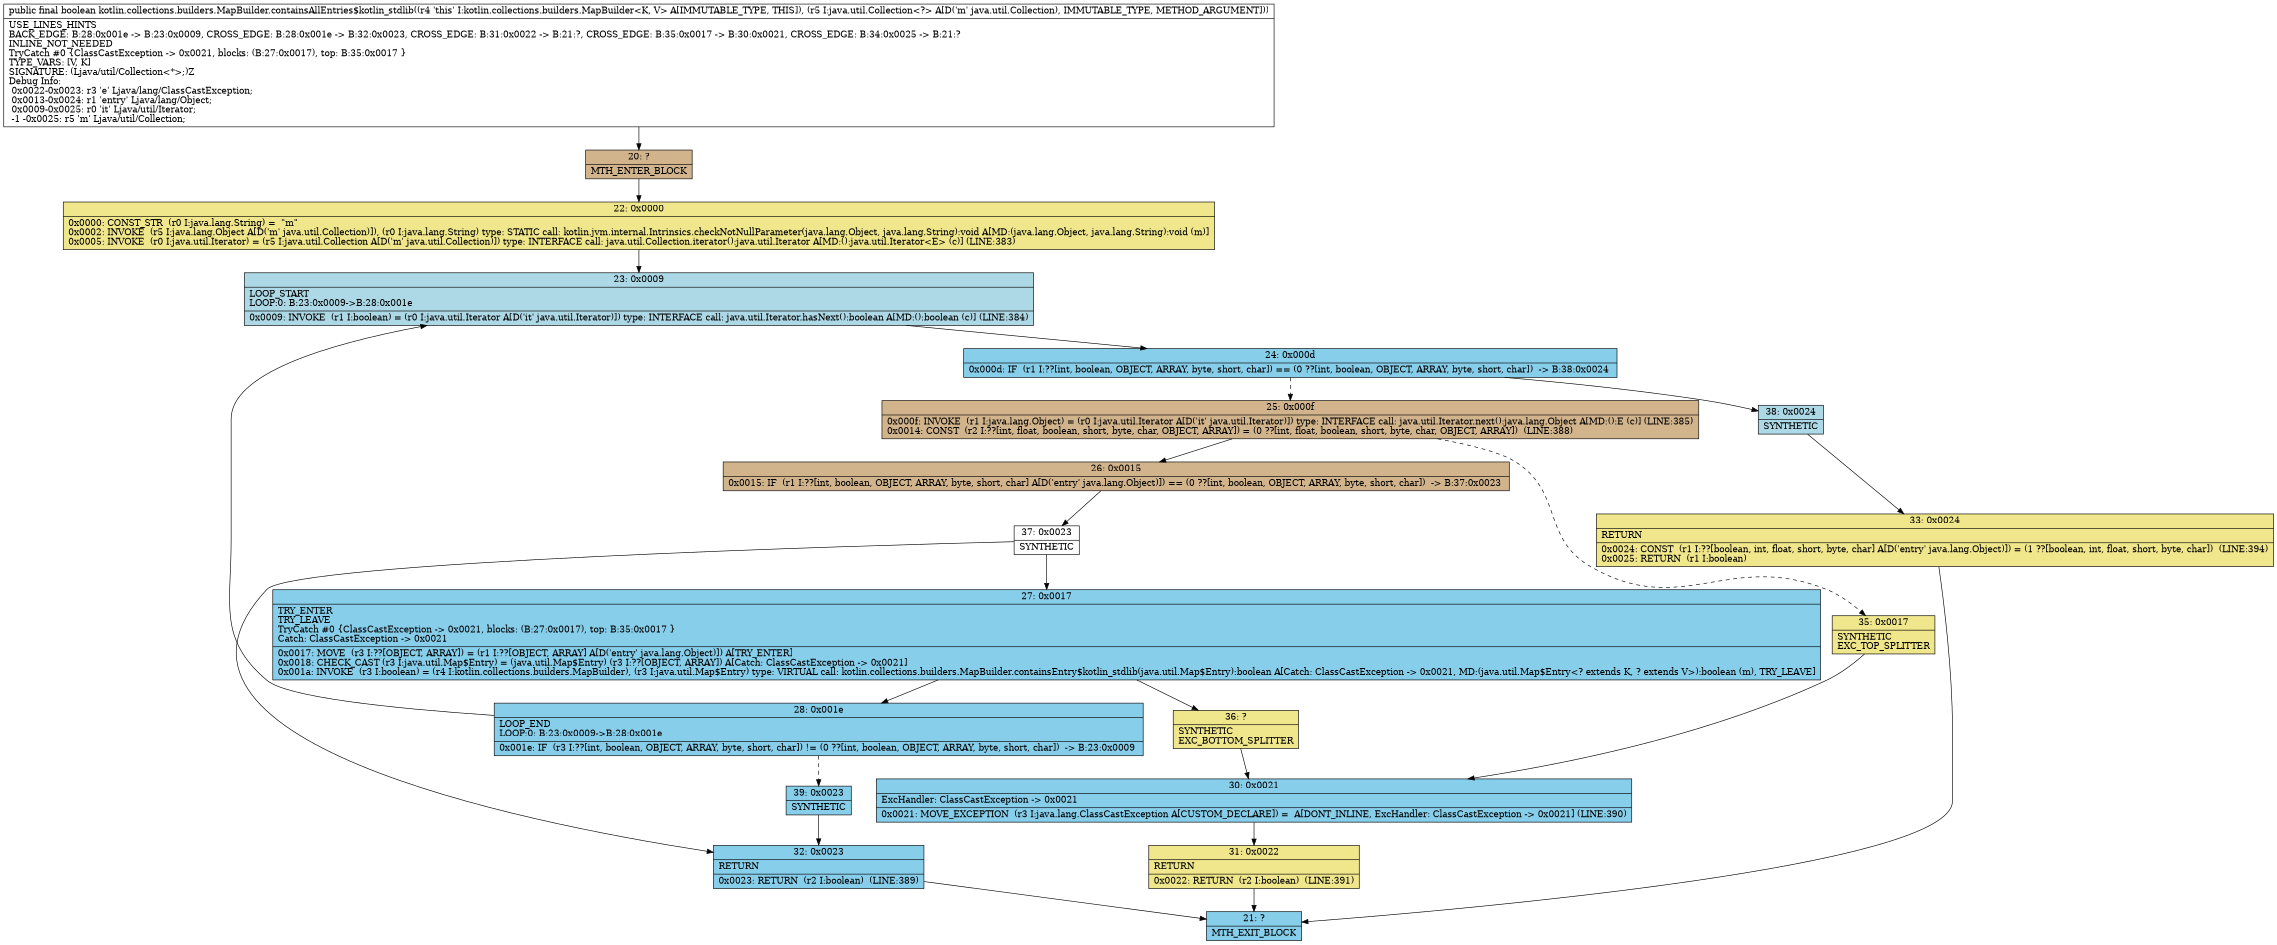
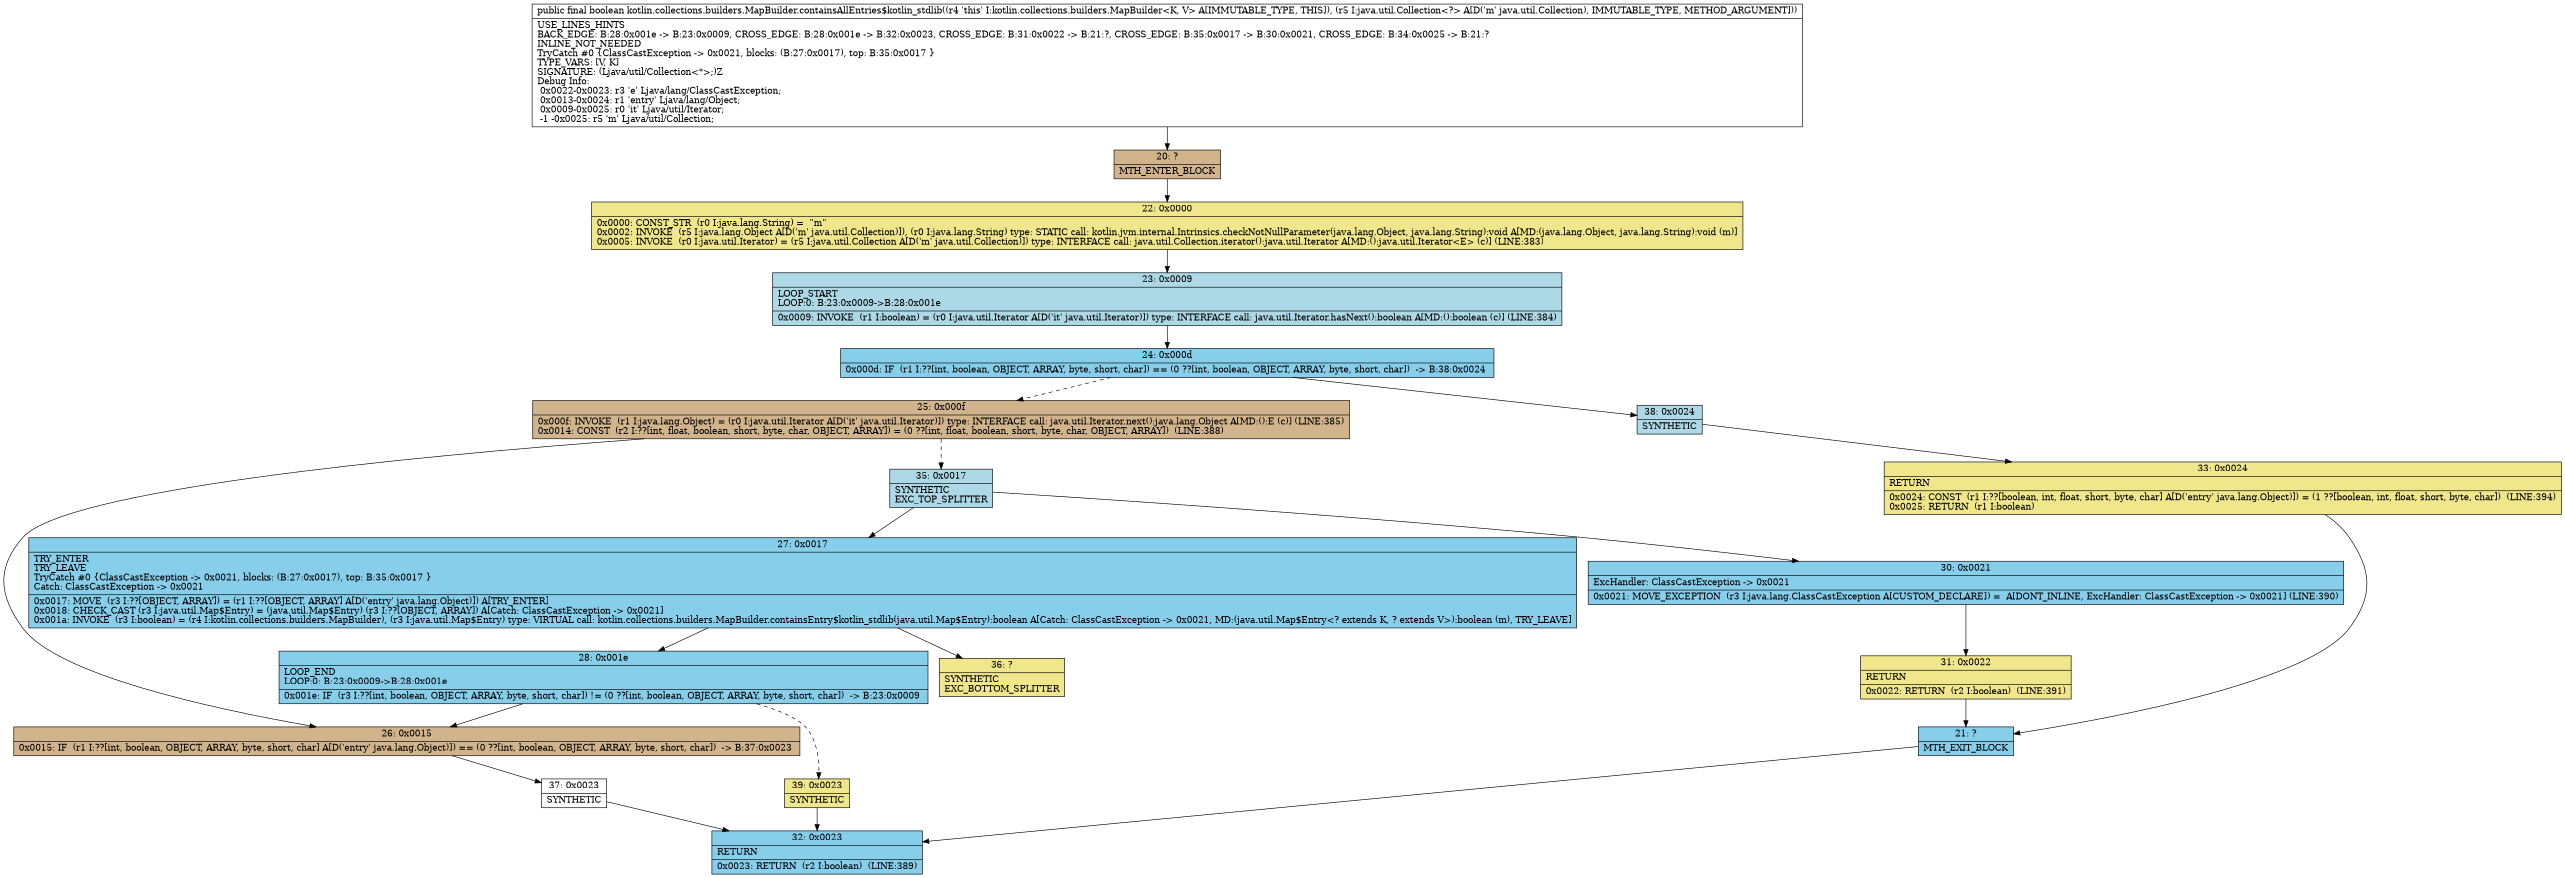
(231, 560) -> (490, 714)
(1047, 569) -> (894, 521)
(1884, 635) -> (941, 488)
(1244, 761) -> none
(819, 801) -> (817, 793)
(1062, 900) -> (1424, 794)
